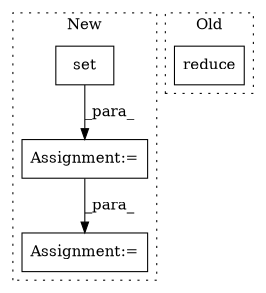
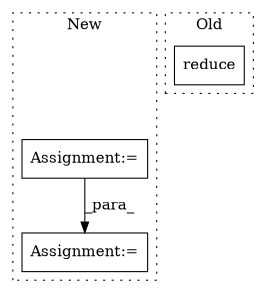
(85, 65) -> none
